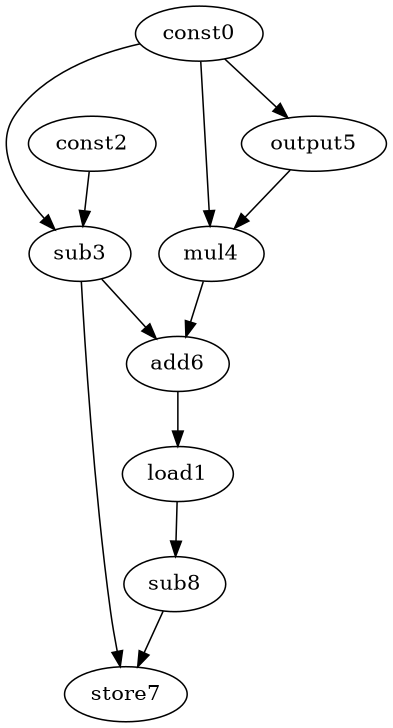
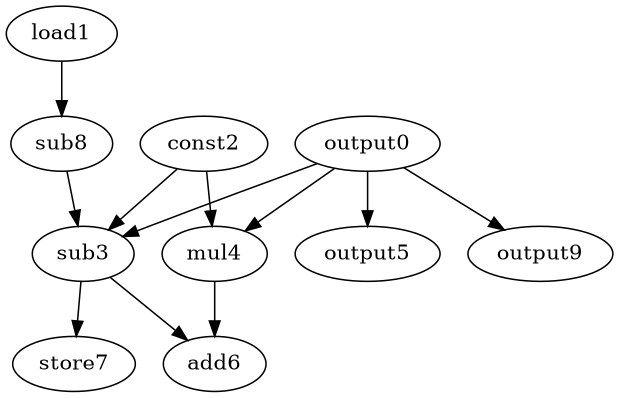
(199, 34) -> (368, 144)
(268, 194) -> (209, 191)
none -> (540, 254)
(178, 411) -> none
(154, 632) -> (71, 191)
